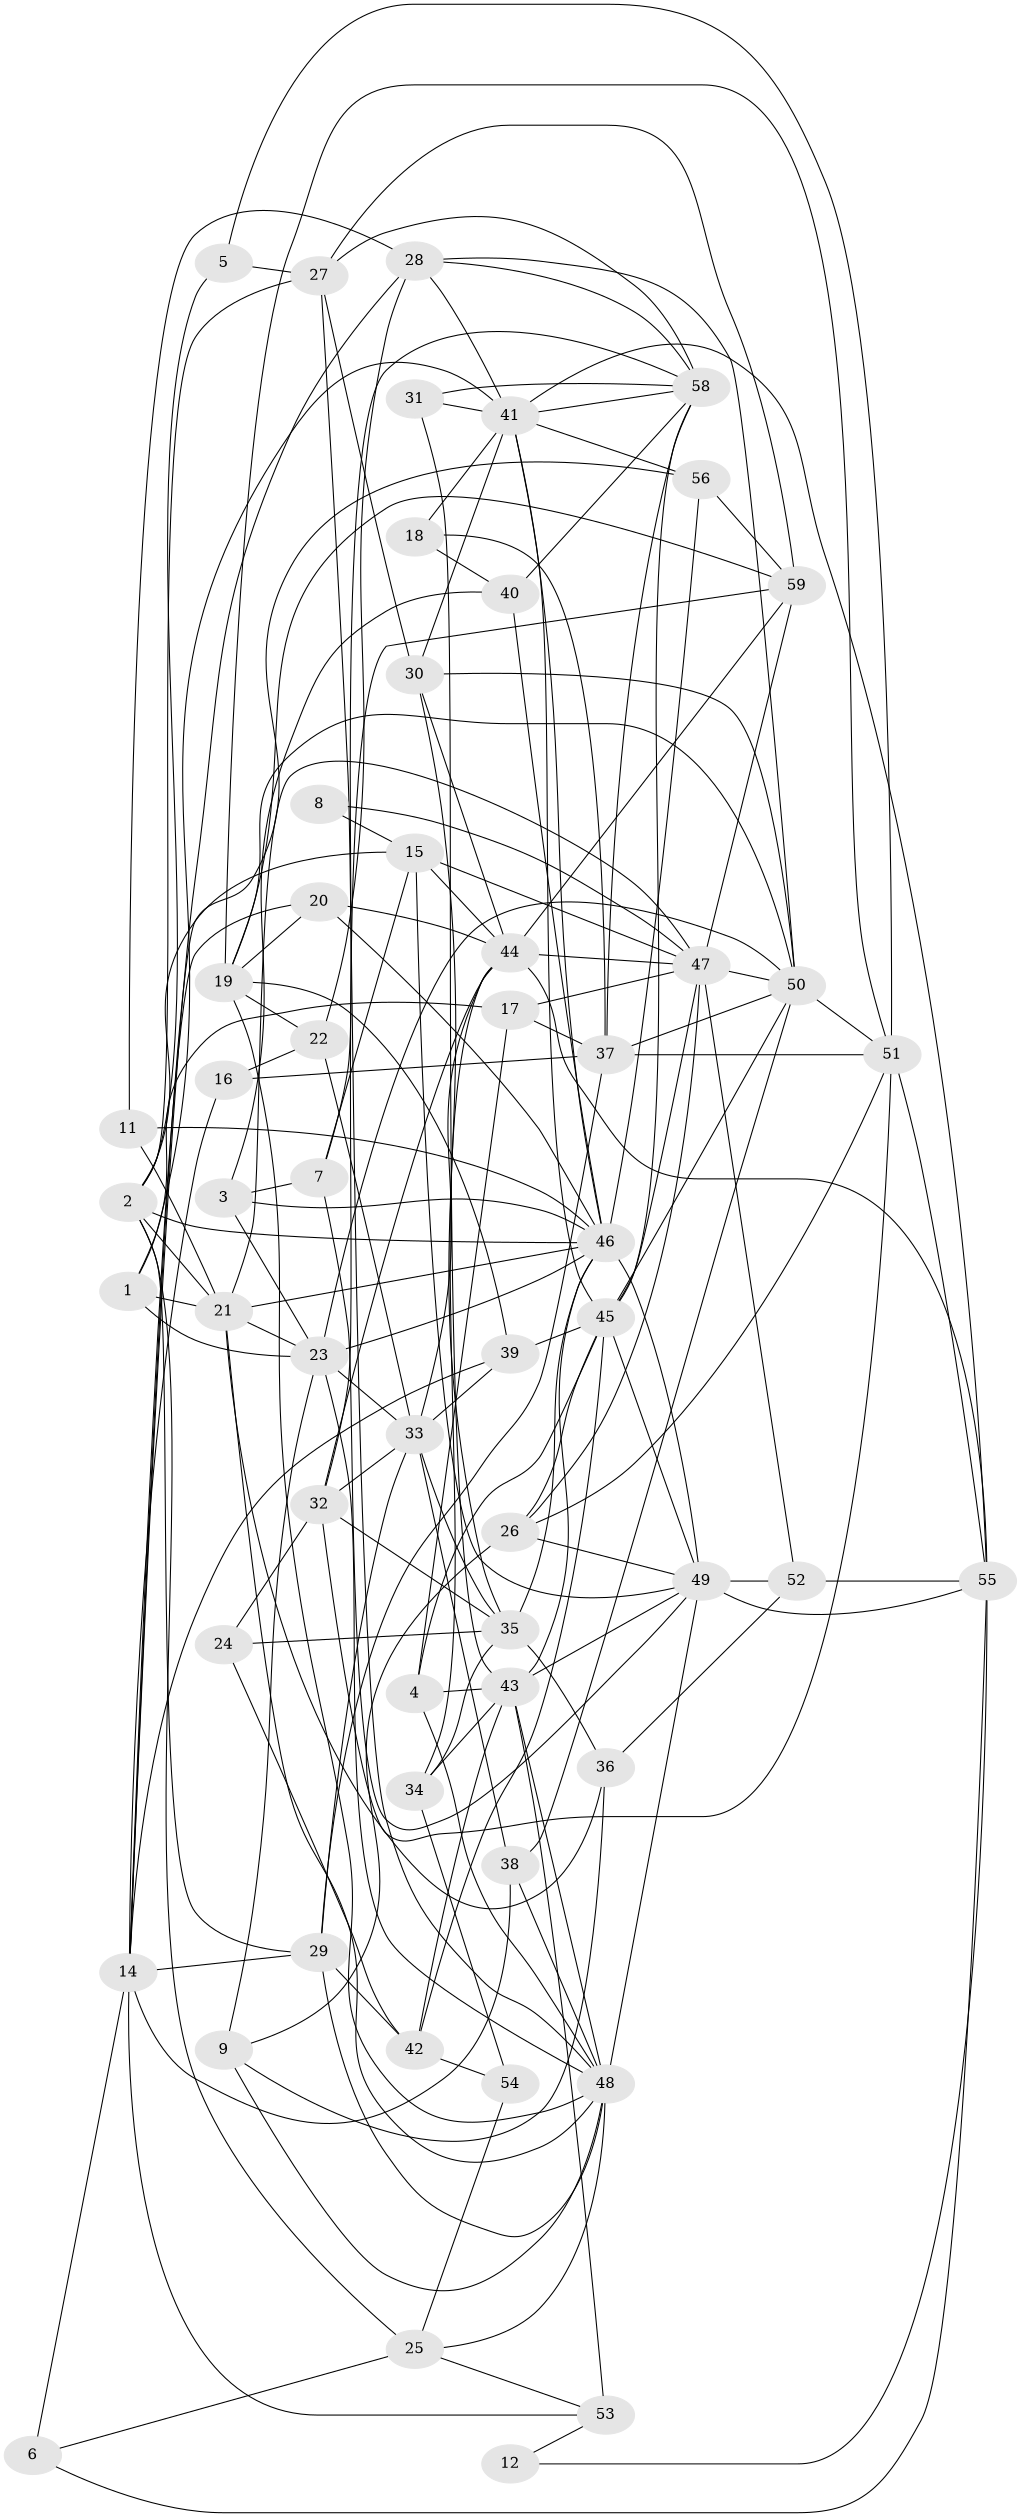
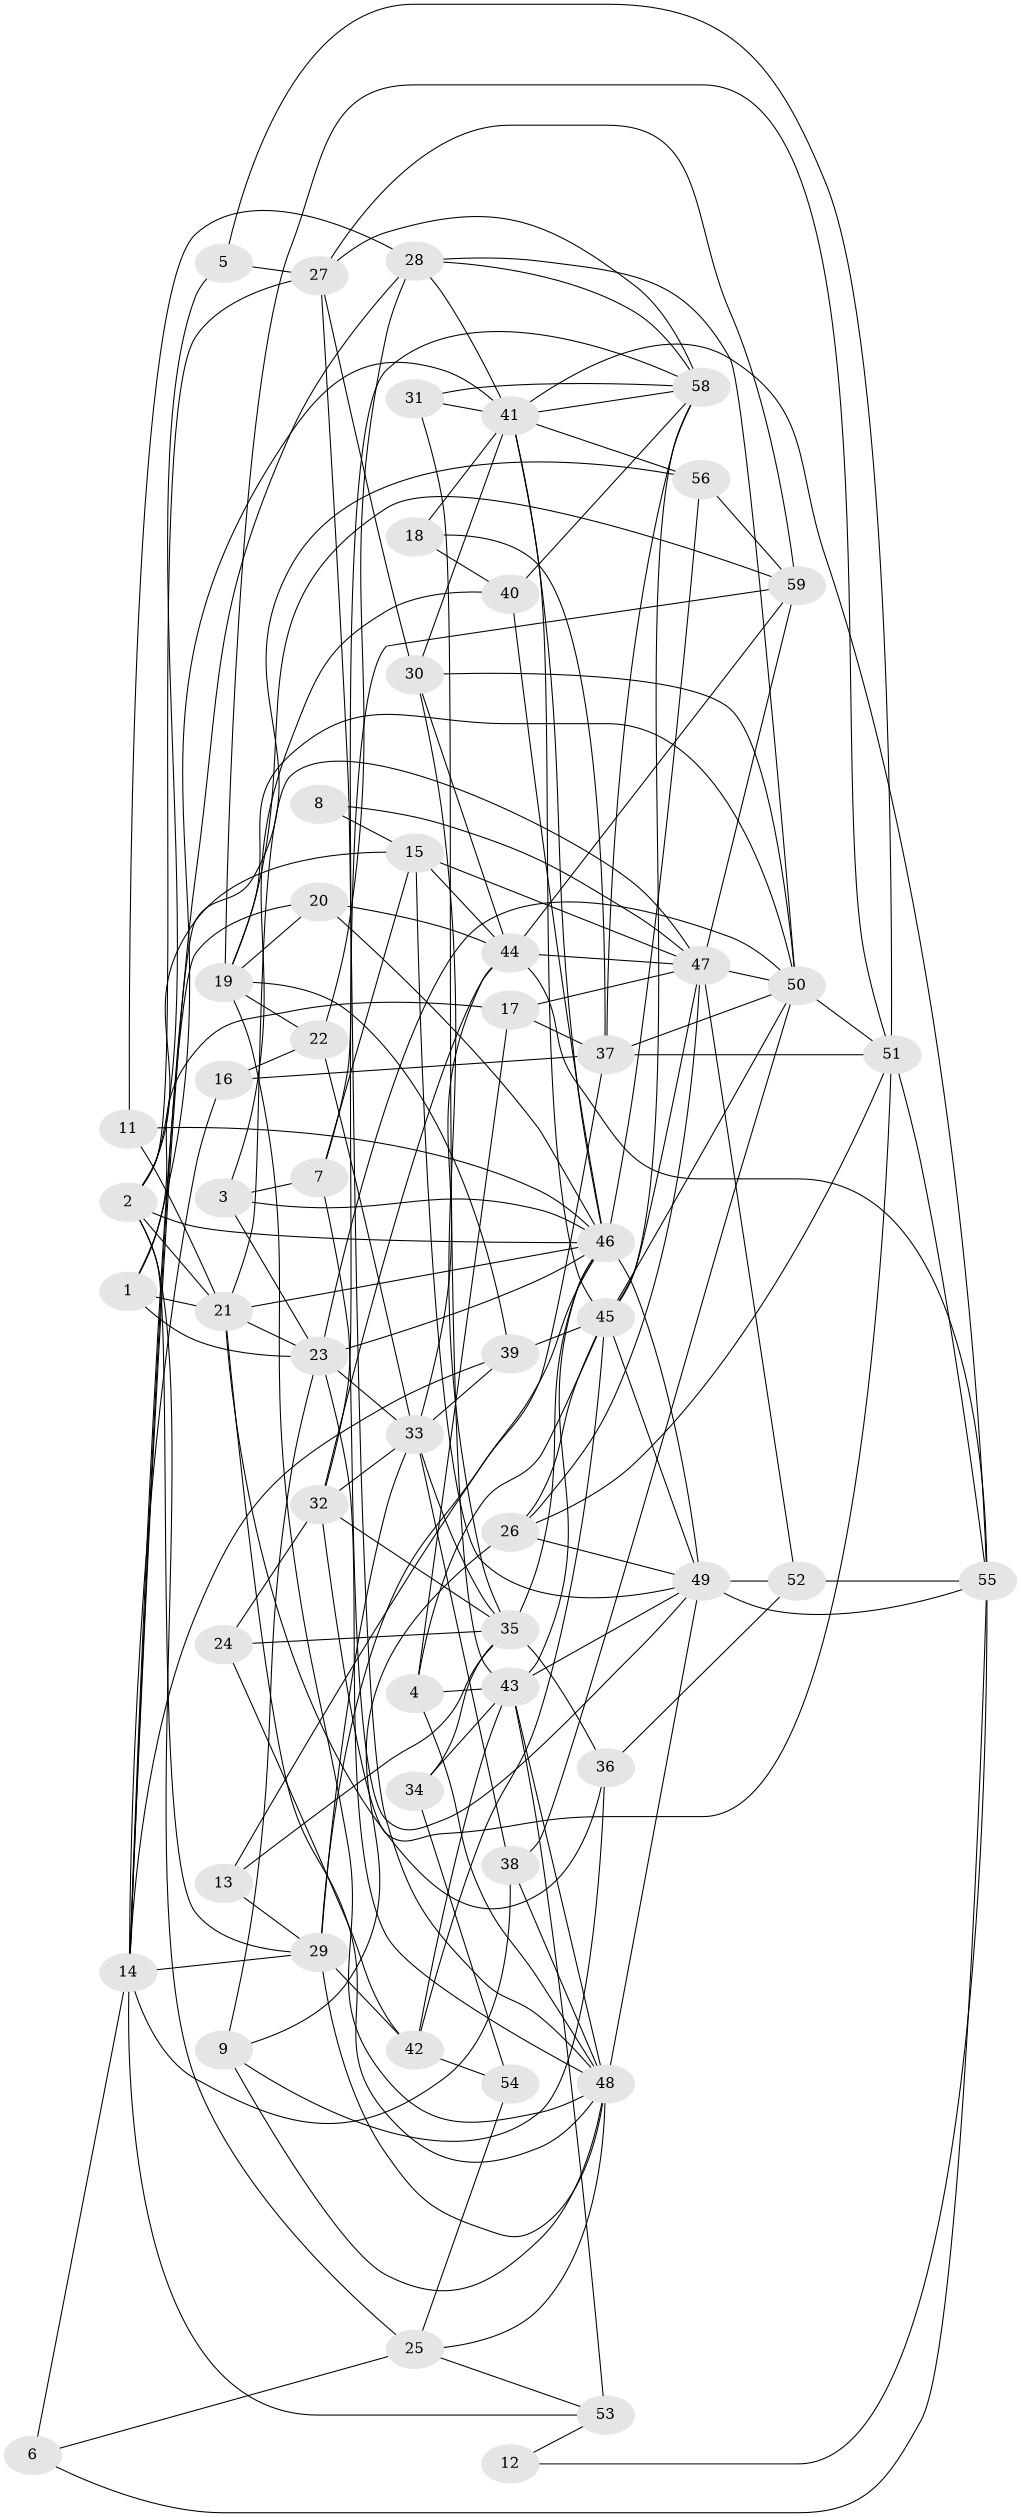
(452, 1369) -> none
none -> (224, 1883)
